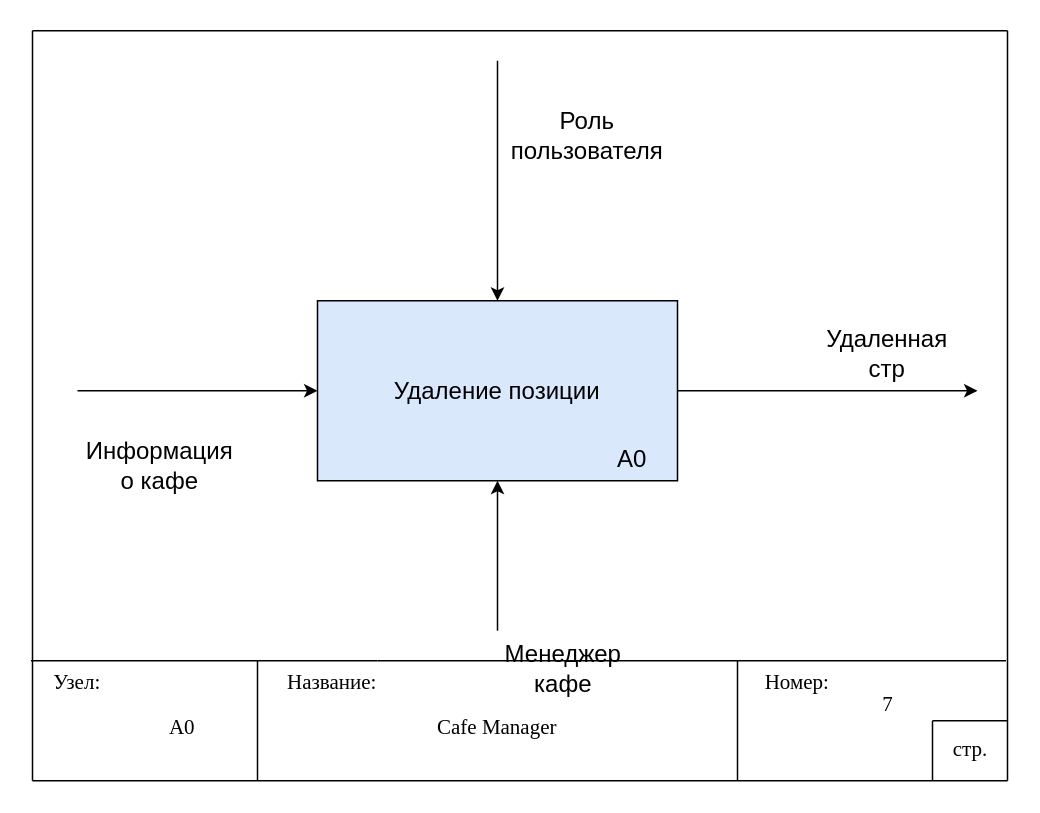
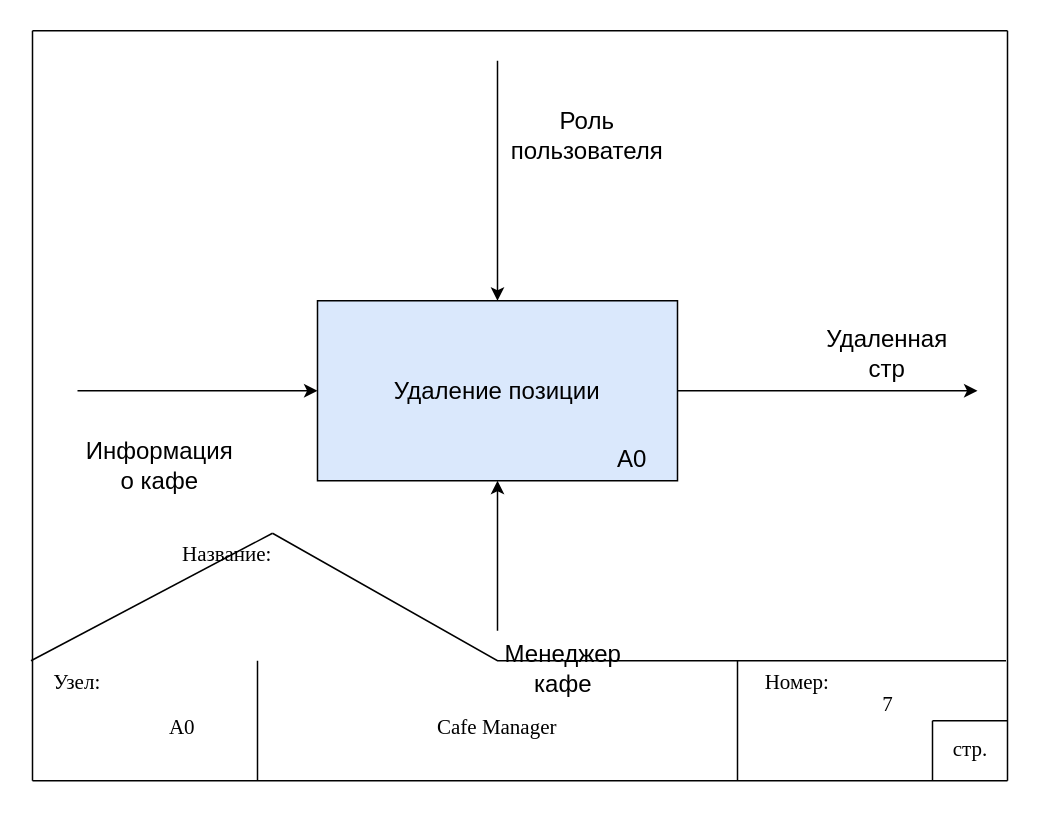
(332, 683) -> (227, 556)
